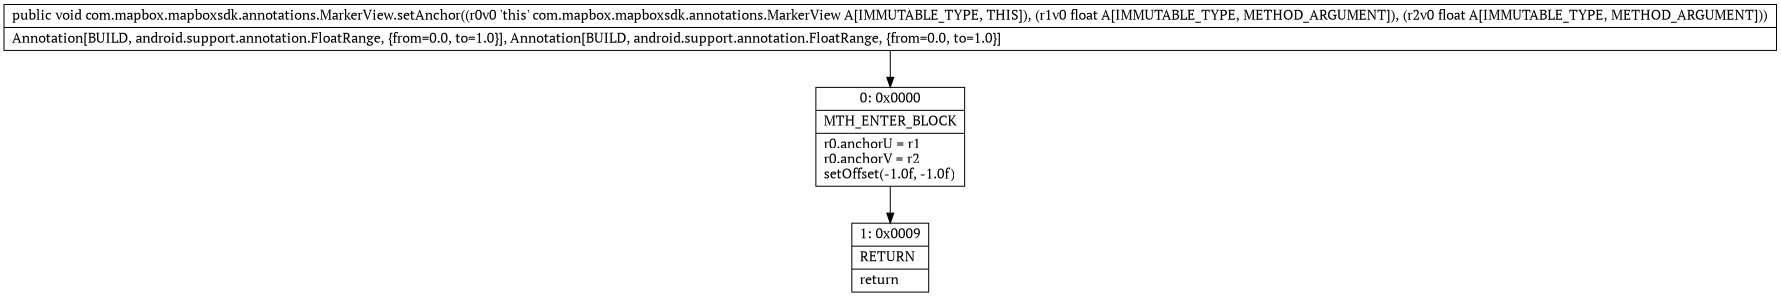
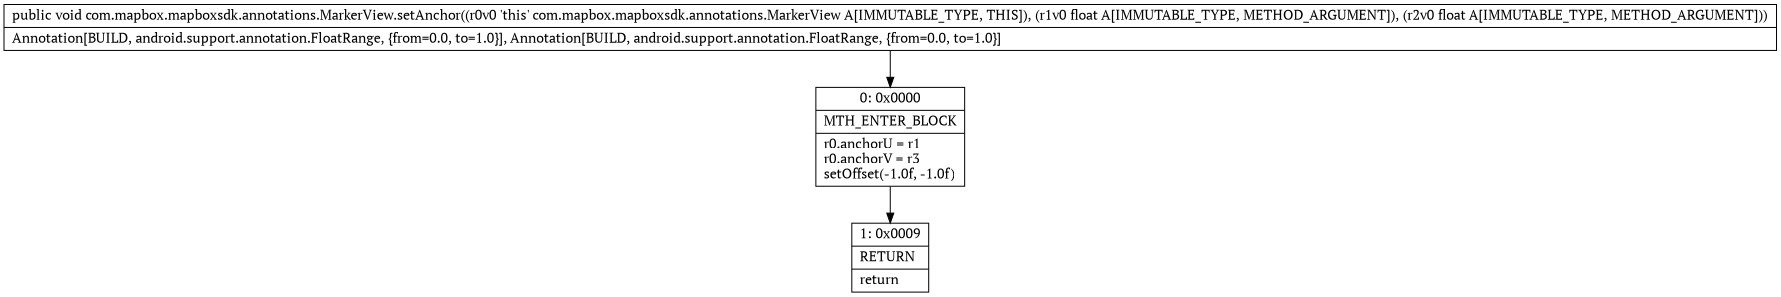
(872, 159) -> (872, 159)
